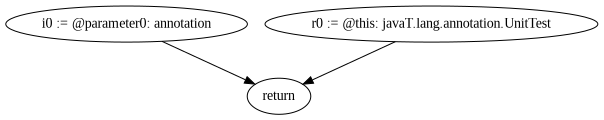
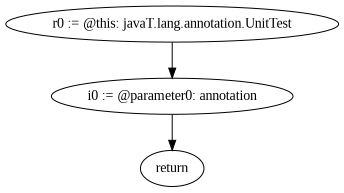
(354, 61) -> (172, 55)
